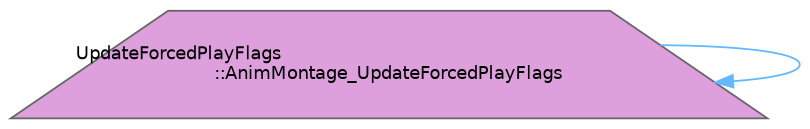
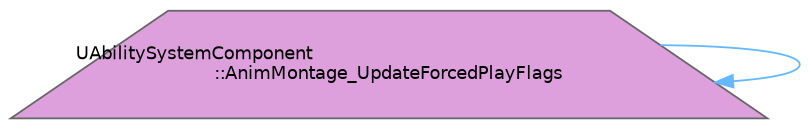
(389, 65) -> (389, 65)
